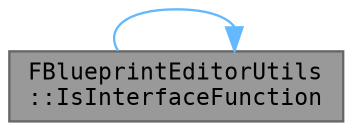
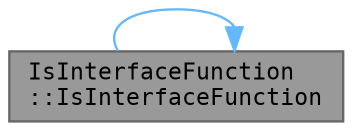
(176, 86) -> (176, 86)
